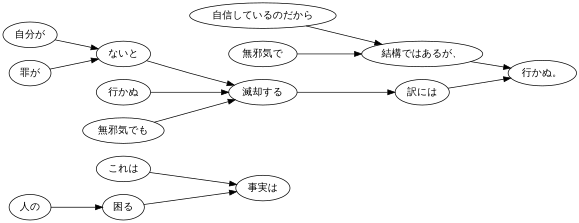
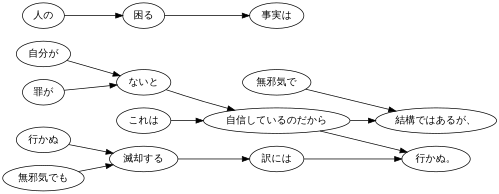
(487, 64) -> (360, 141)
(187, 72) -> (197, 99)
(190, 178) -> (183, 121)
